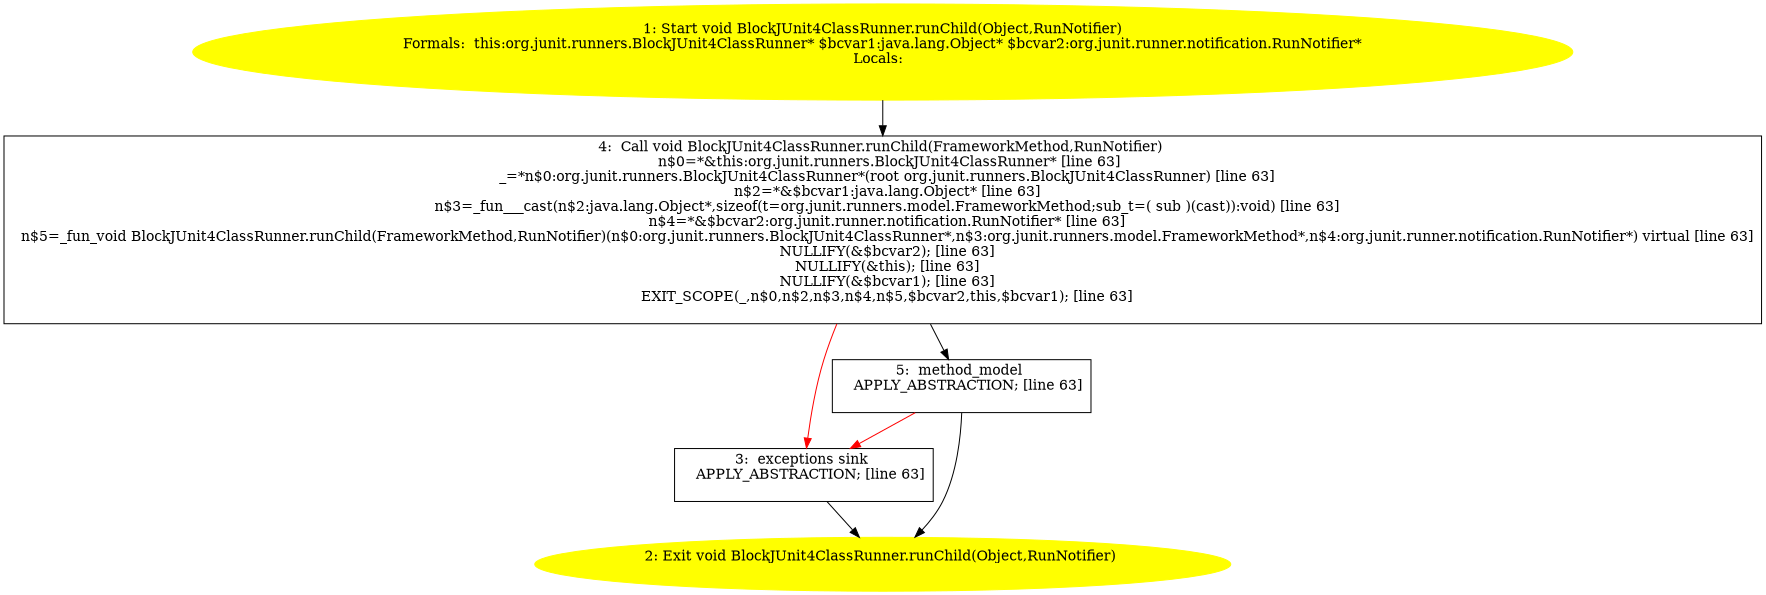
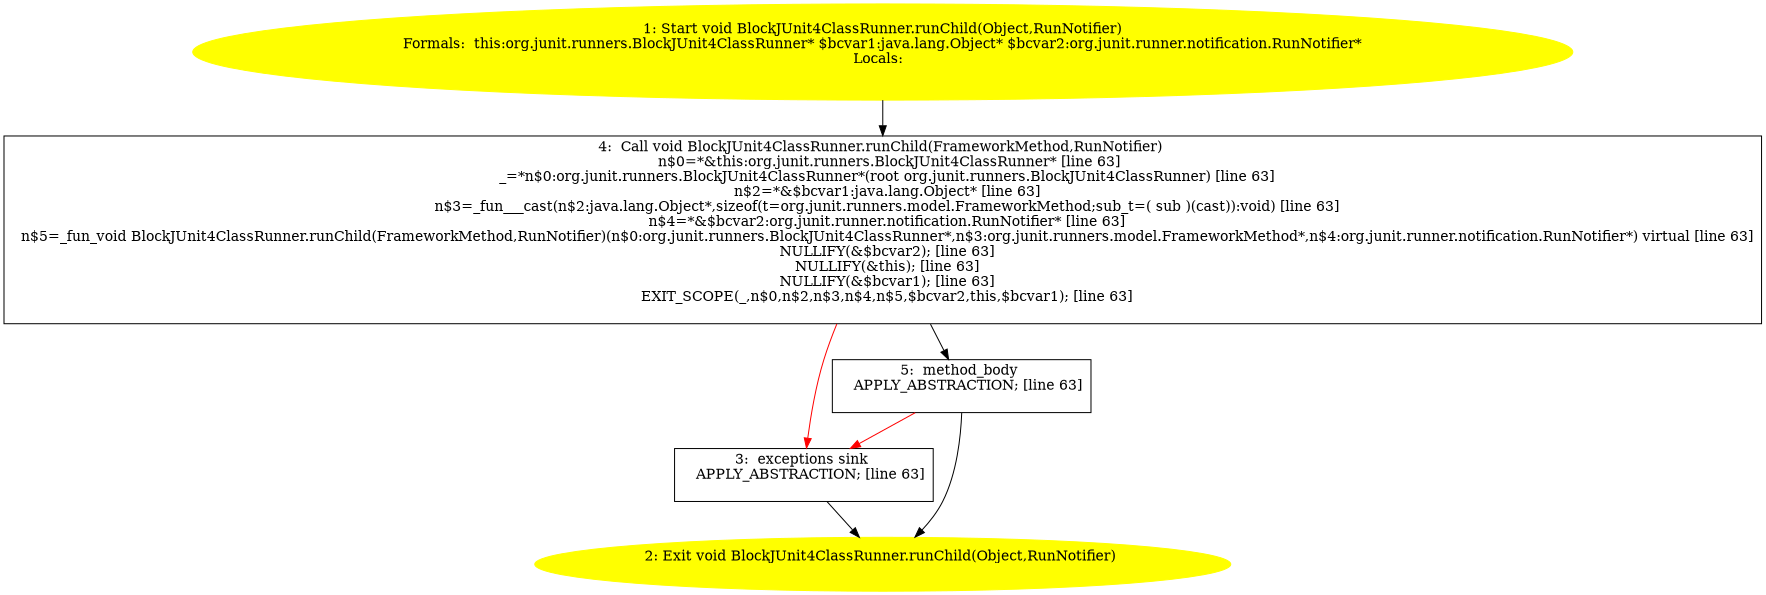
(962, 386) -> (962, 386)
